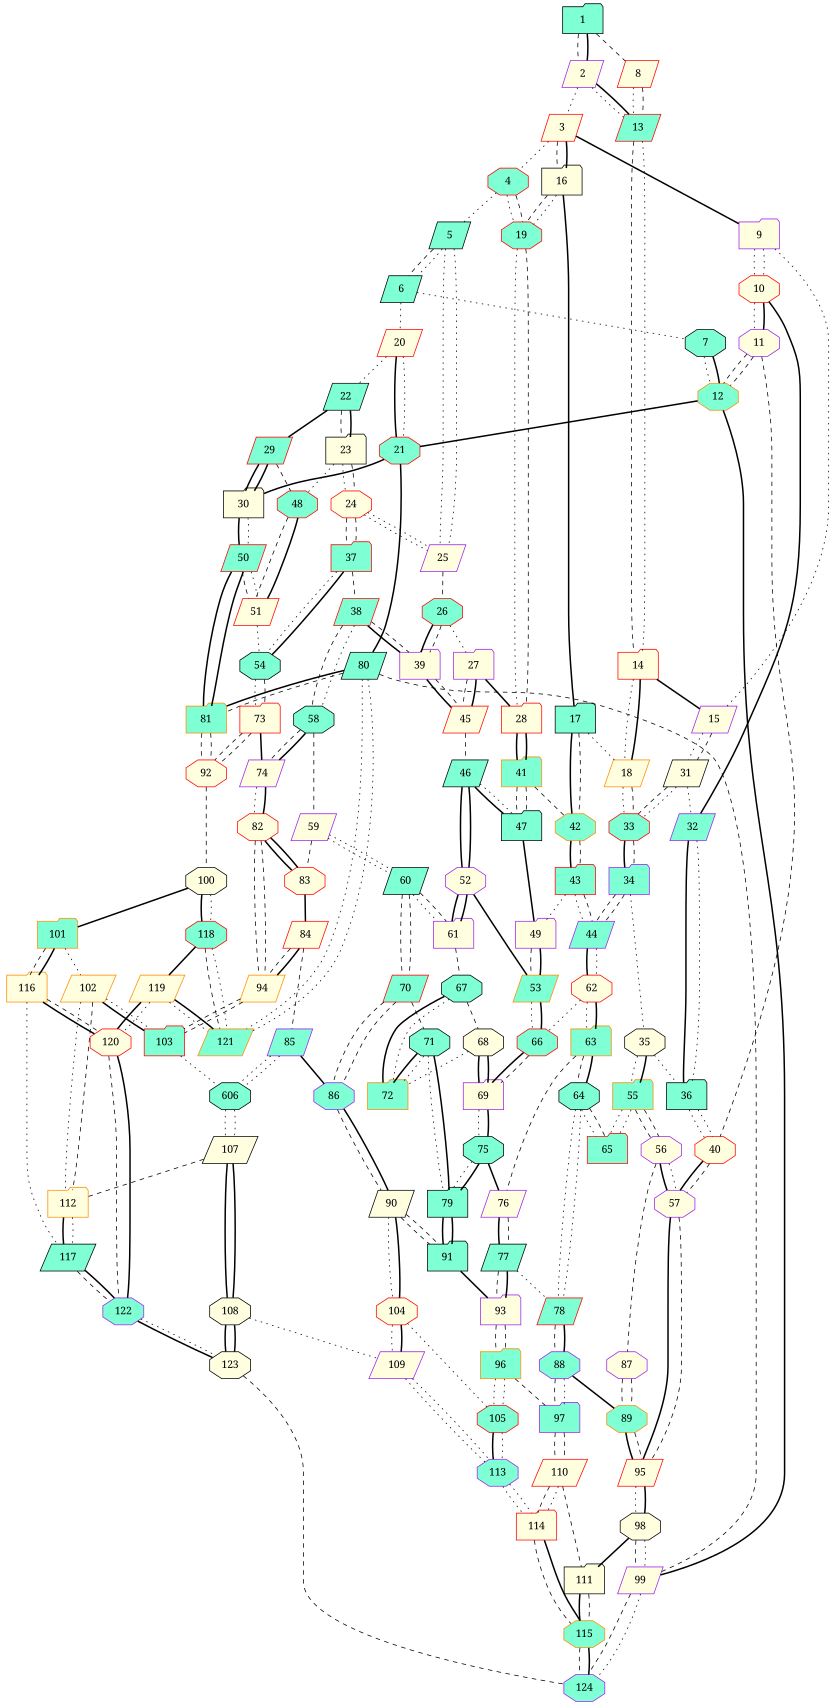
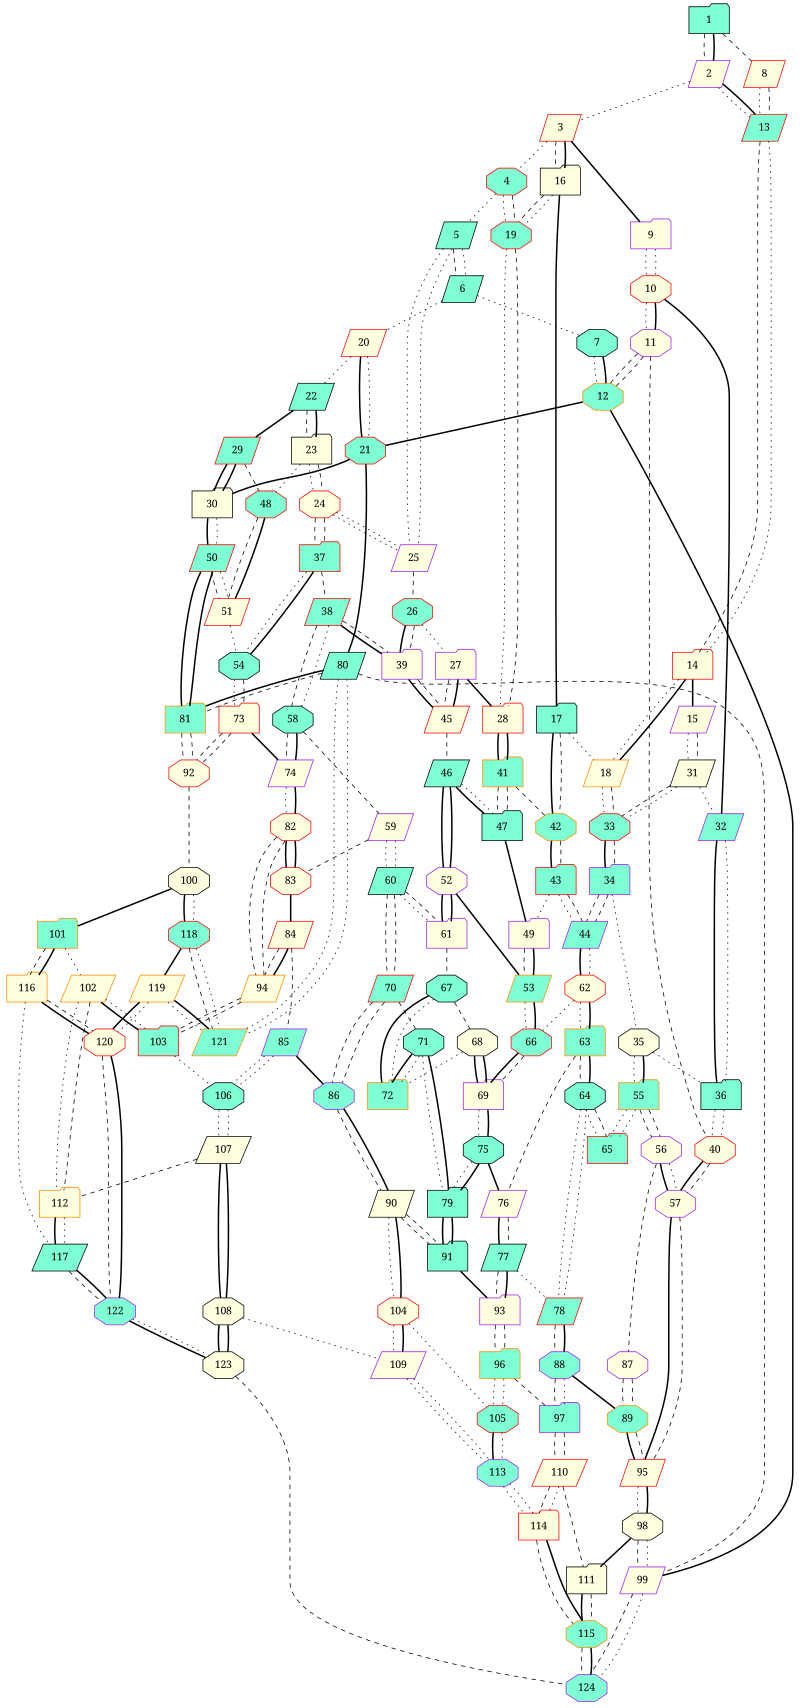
(829, 483) -> none
(230, 1096) -> (223, 1096)
